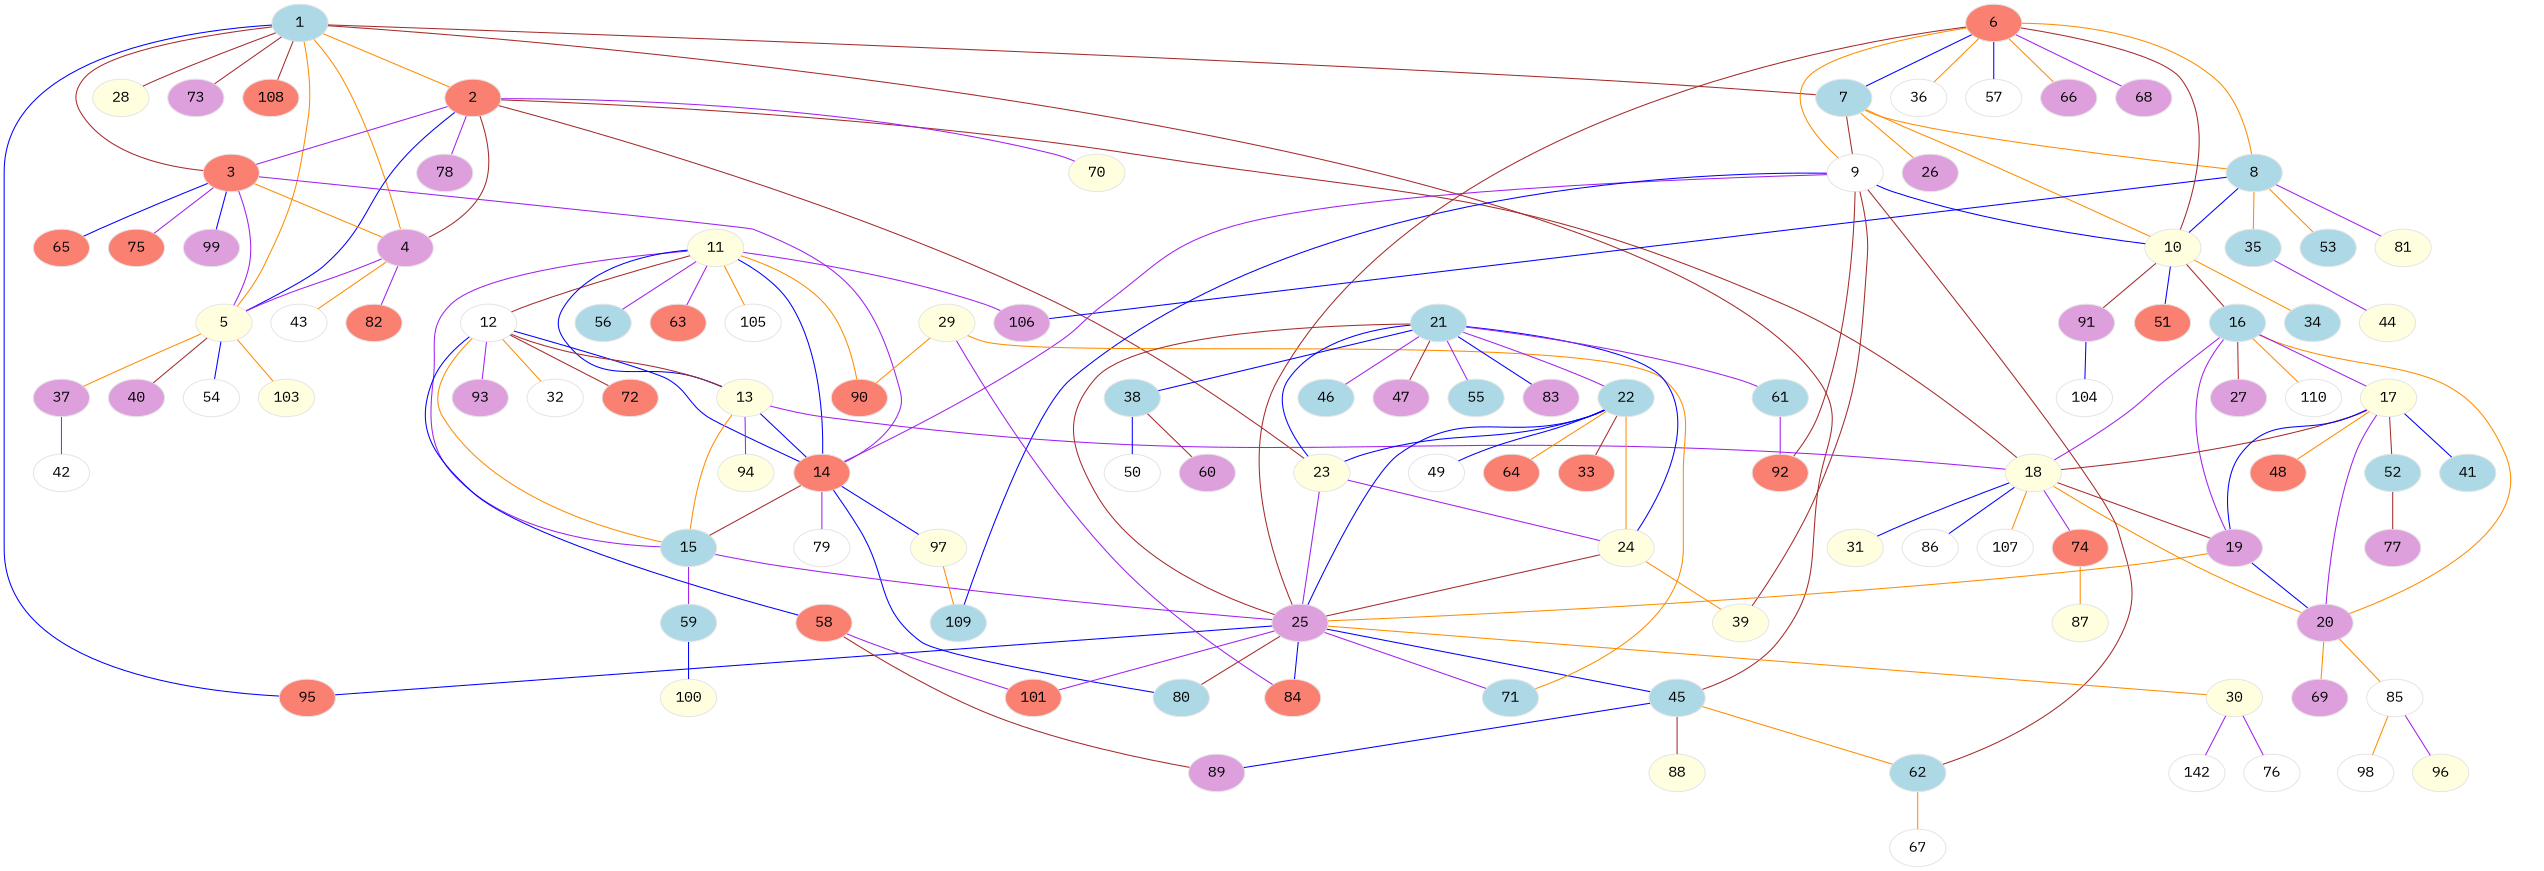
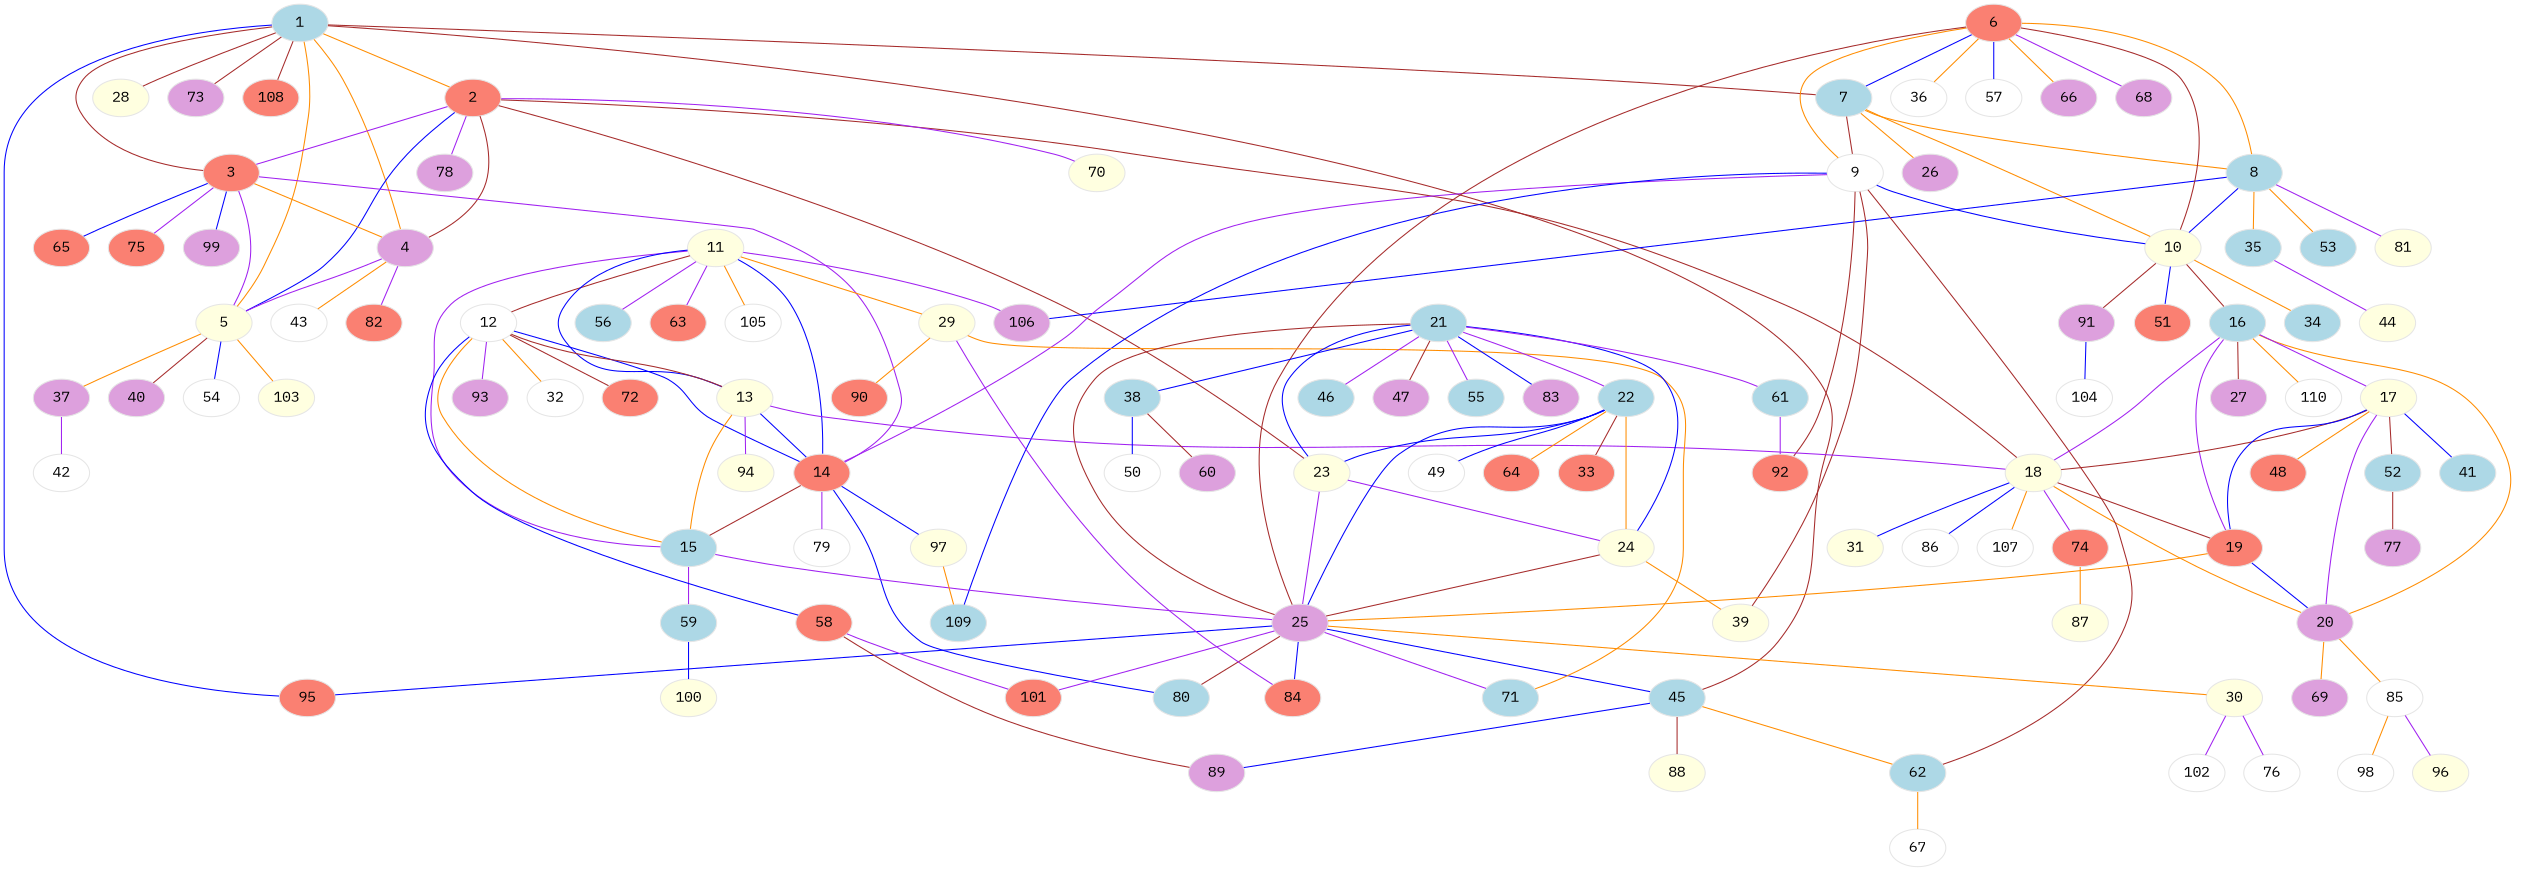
(820, 299) -> (831, 285)
(2234, 548) -> (2234, 548)
(2197, 773) -> (2197, 773)
